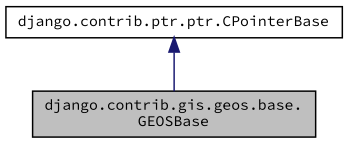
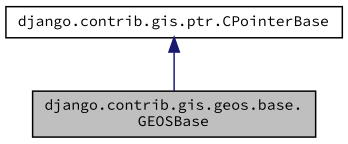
(174, 22) -> (174, 22)
